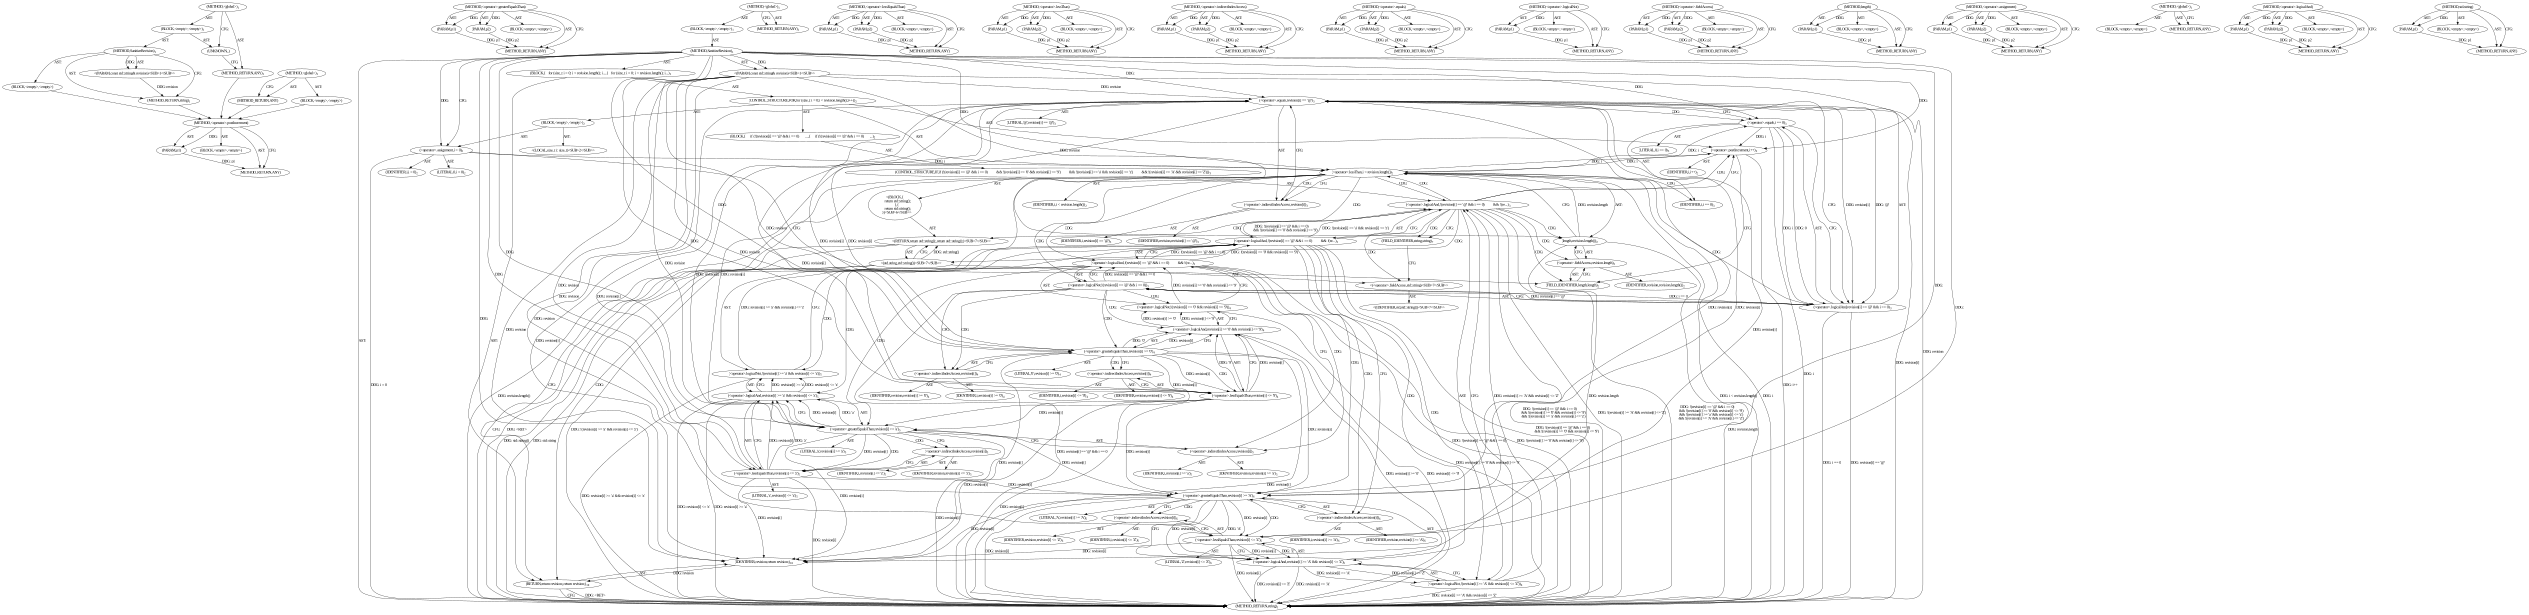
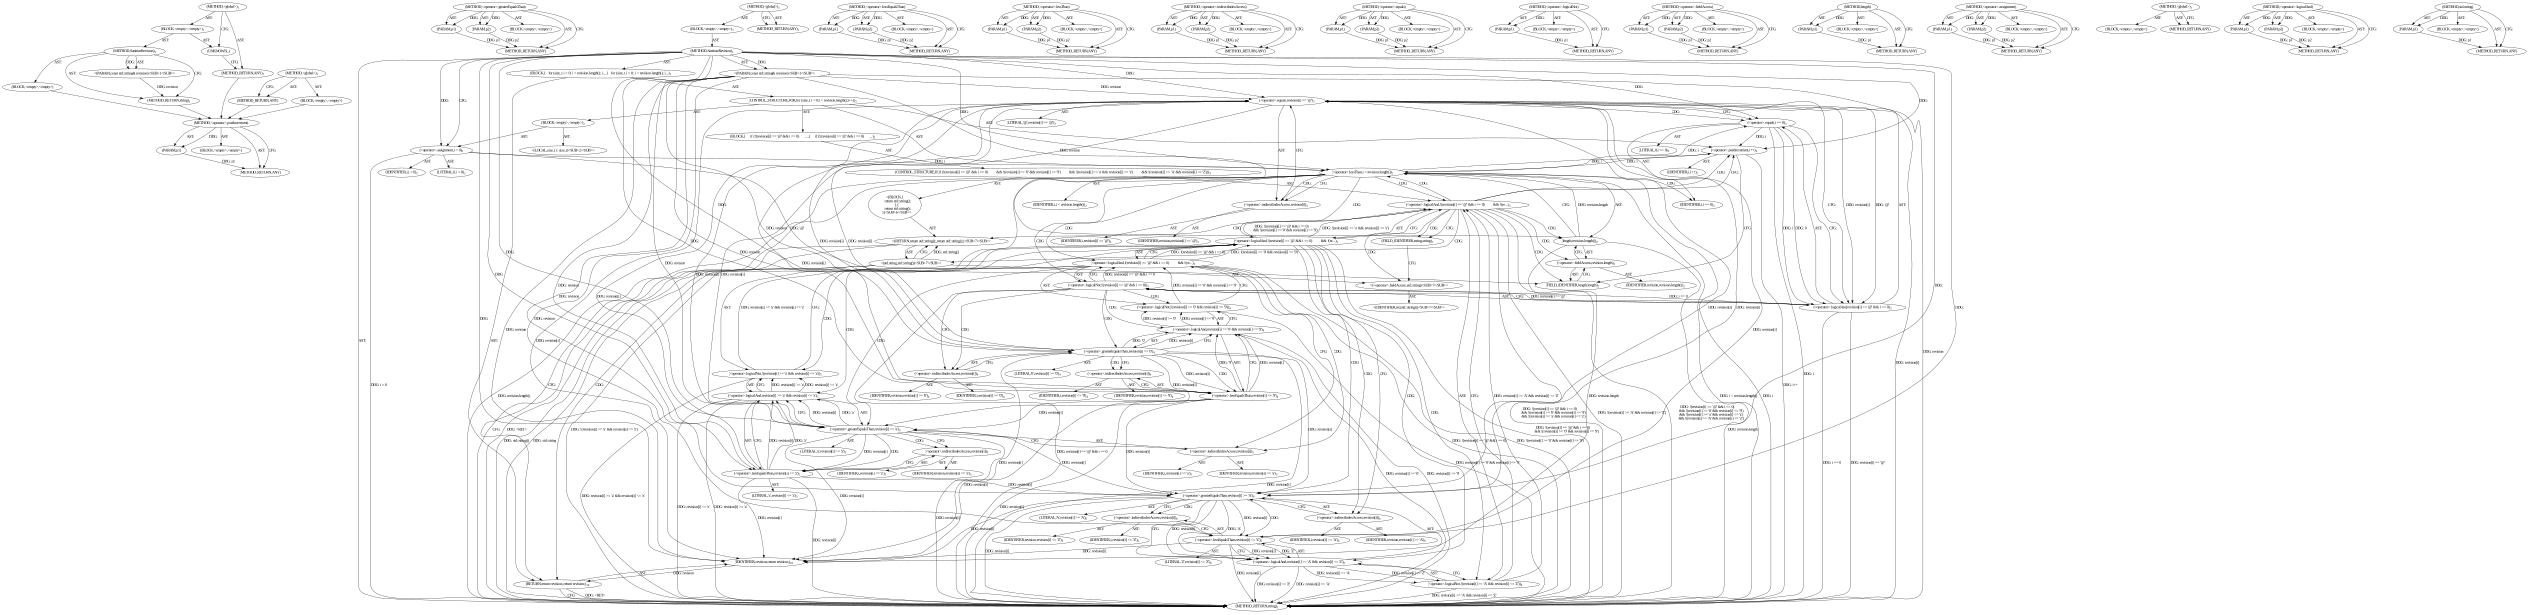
(1654, 187) -> none
(797, 228) -> (797, 228)
